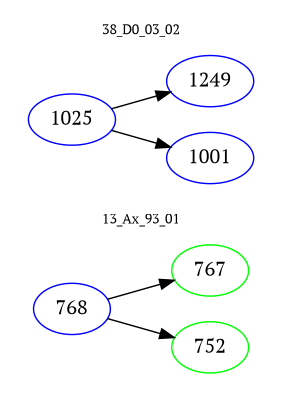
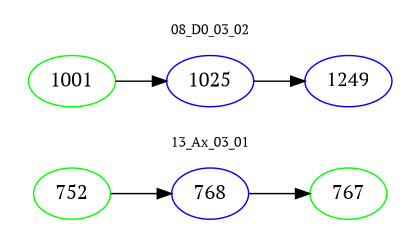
(141, 31) -> (210, 31)
(134, 137) -> (134, 81)
(210, 158) -> (72, 81)
(141, 220) -> (210, 143)
(134, 326) -> (134, 194)
